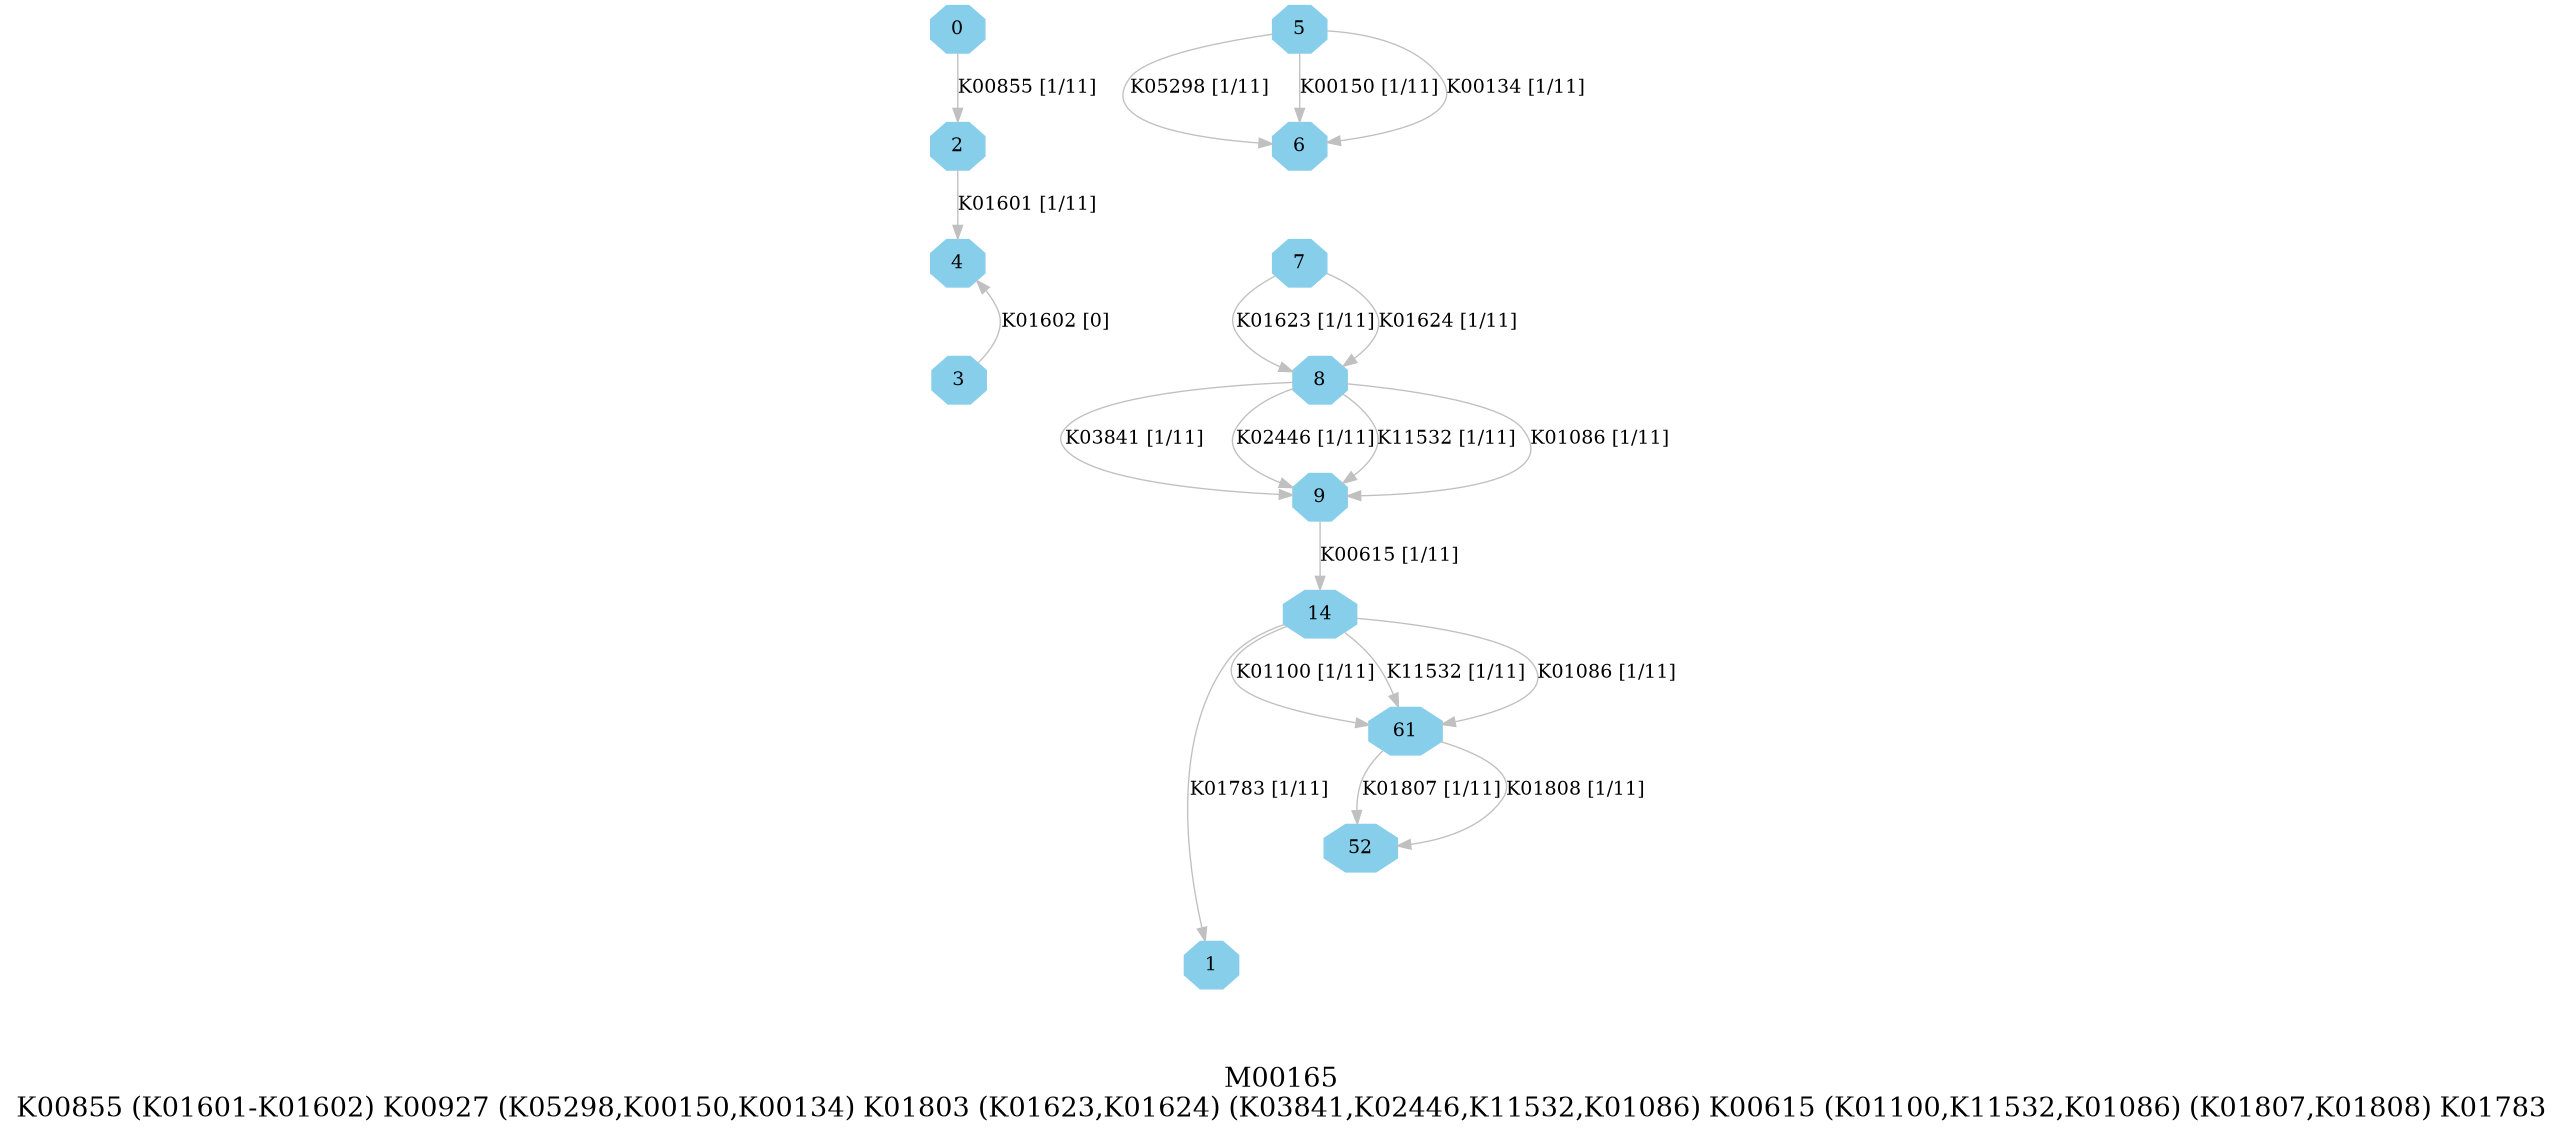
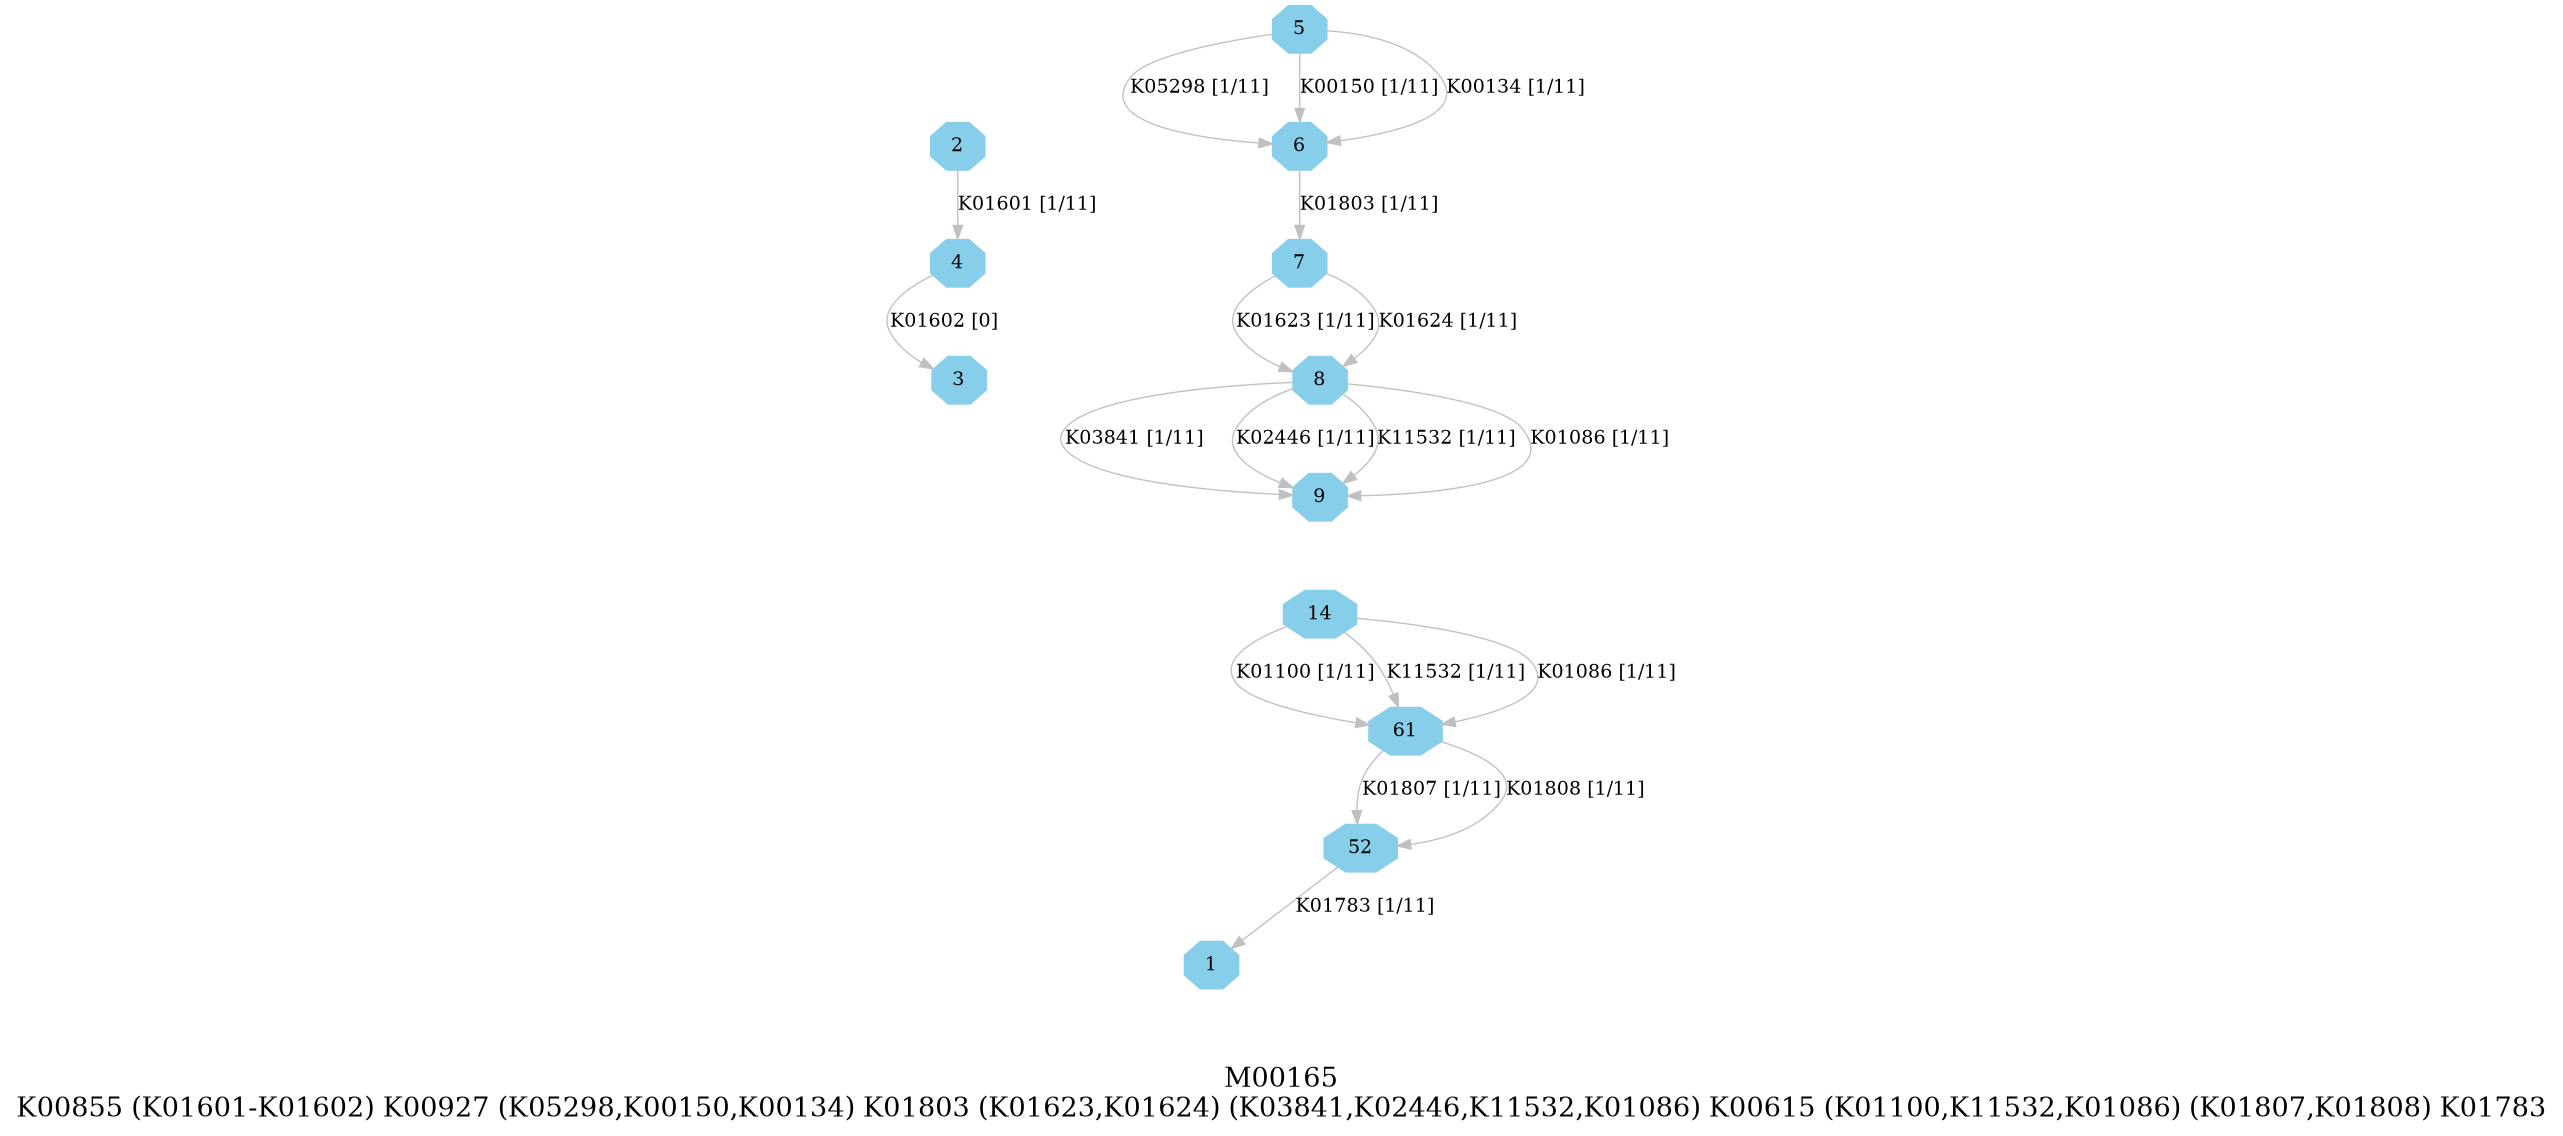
(958, 29) -> none
none -> (1300, 198)
(999, 328) -> (888, 315)
(1320, 549) -> none
(1192, 757) -> (1290, 904)
